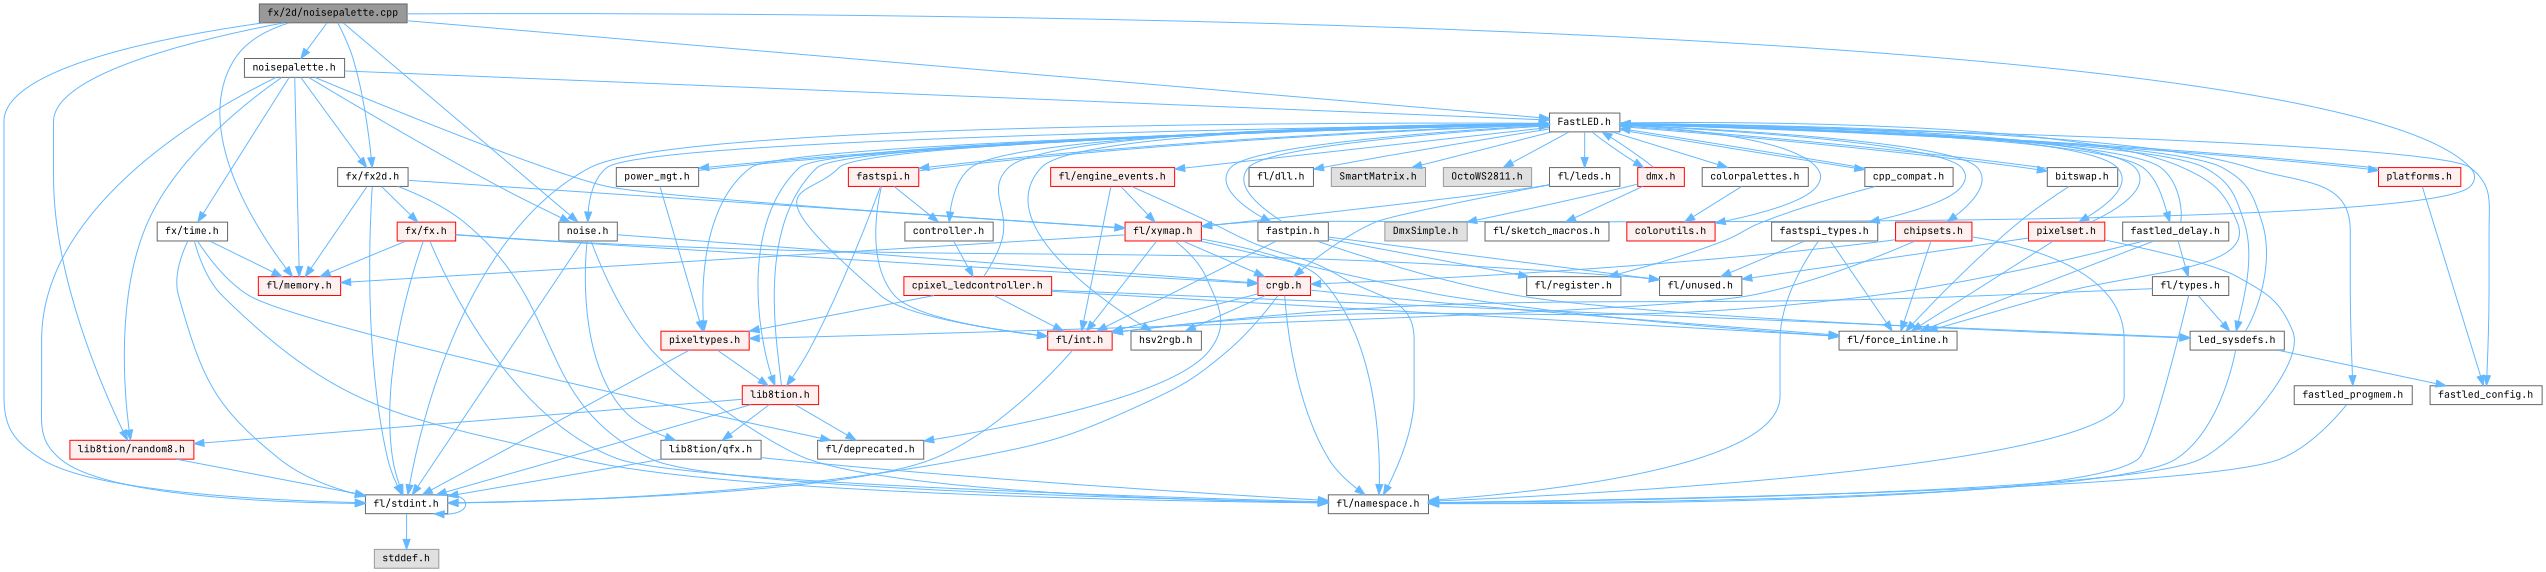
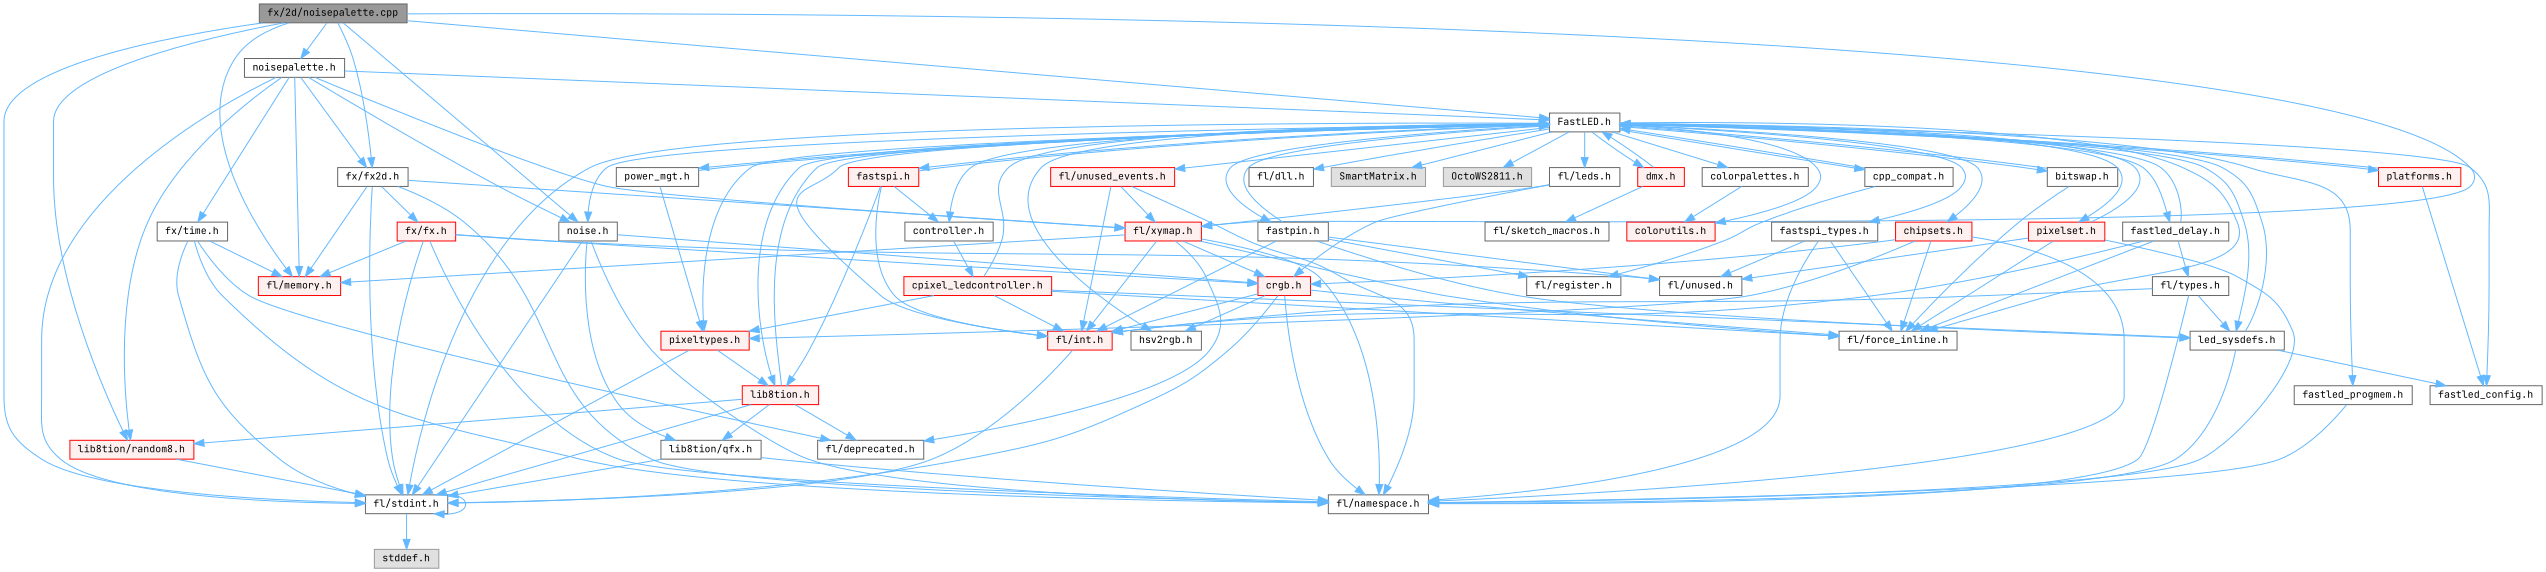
(1113, 177) -> (1113, 177)
(1426, 232) -> none
